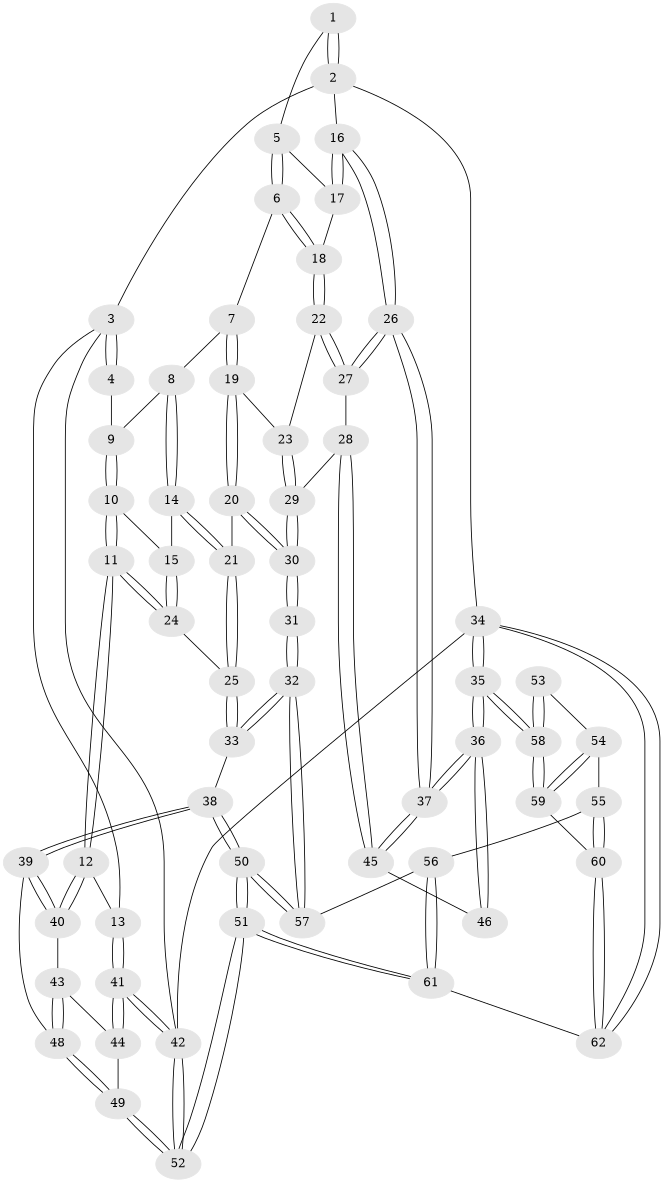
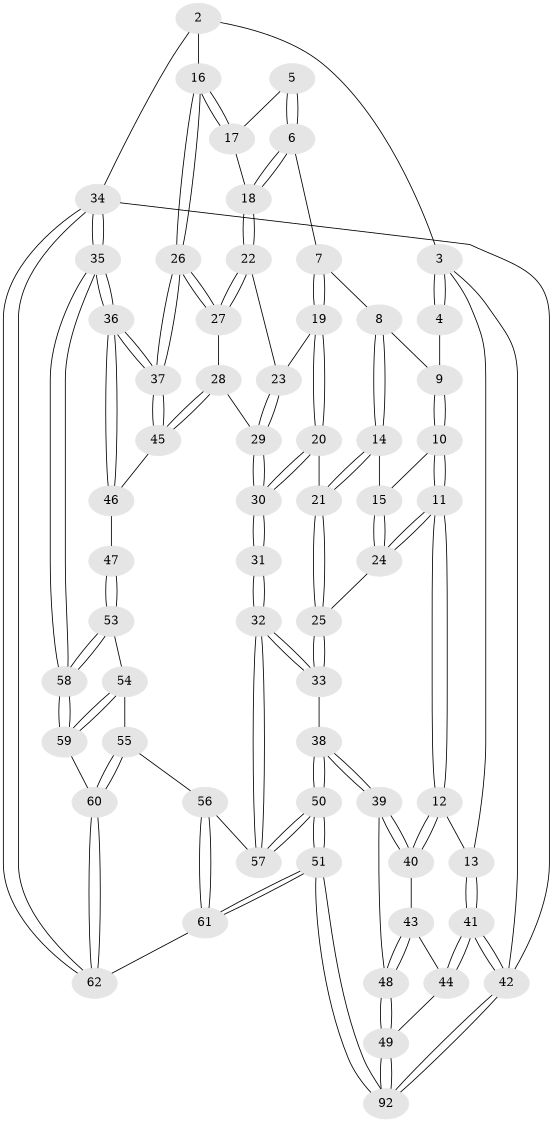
(333, 18) -> none
none -> (111, 561)
(178, 1164) -> (386, 1104)
